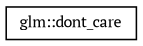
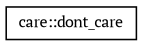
(71, 23) -> (71, 23)
